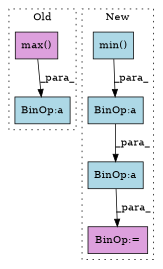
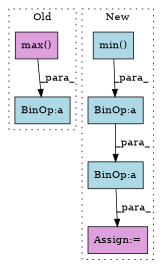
(118, 240) -> (118, 240)
